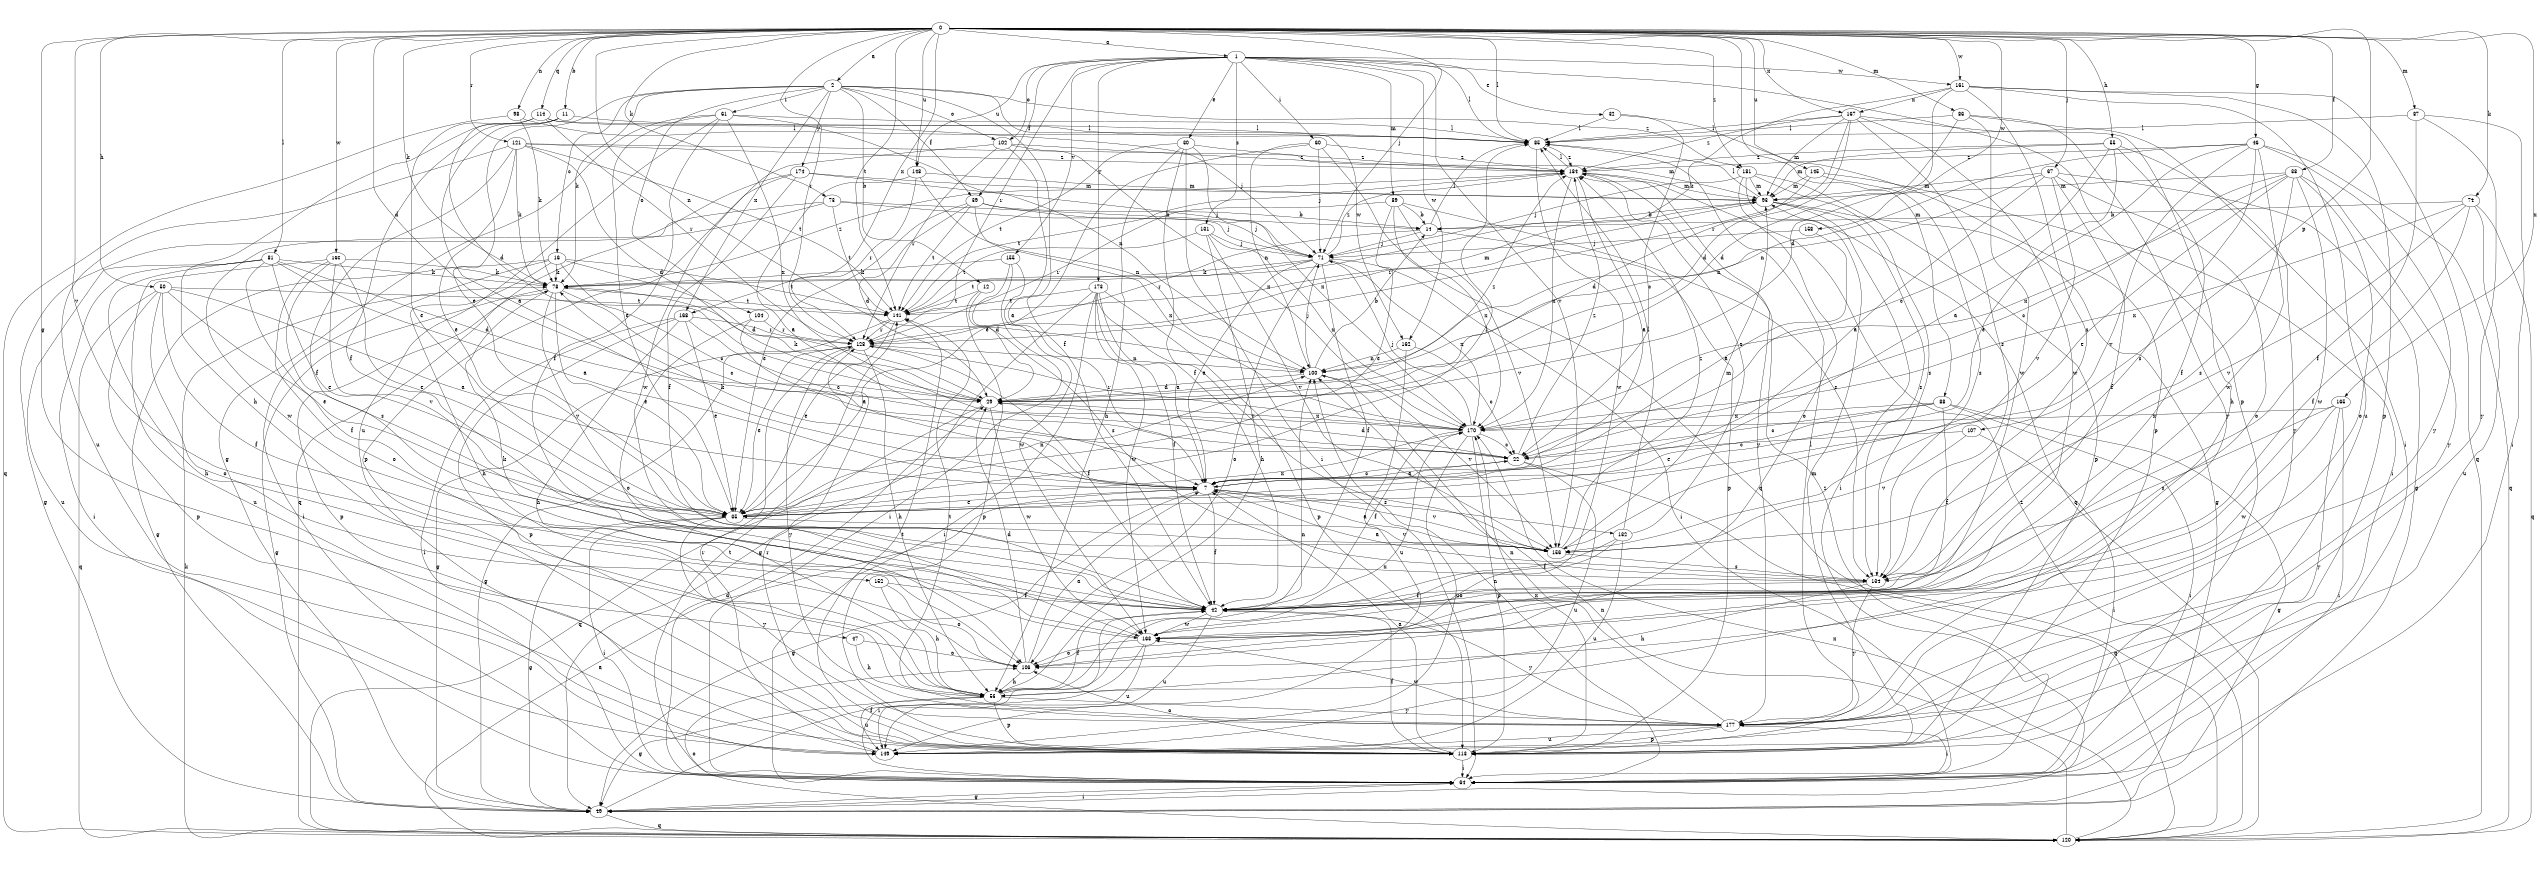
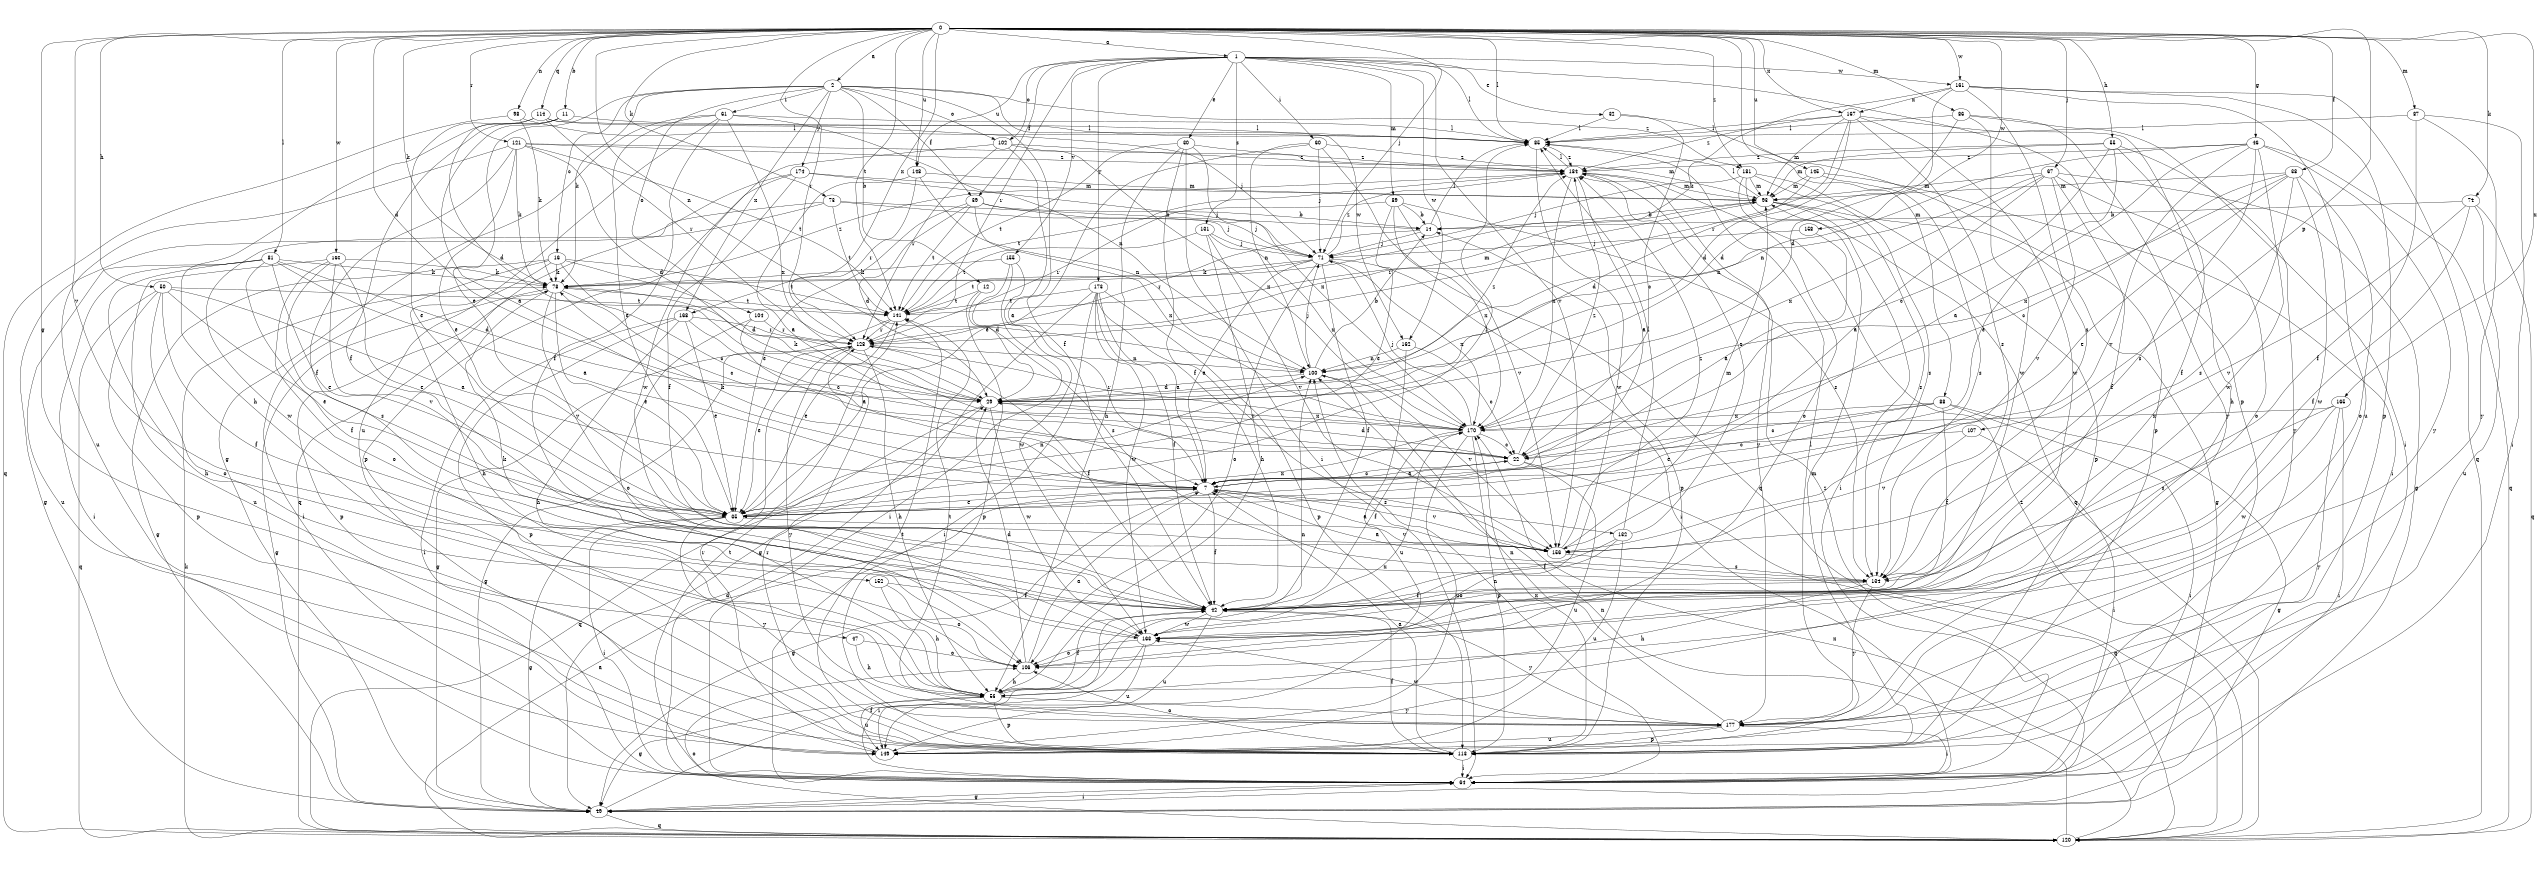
(2005, 342) -> (1781, 303)
(1728, 498) -> (1682, 514)
(2272, 588) -> none
